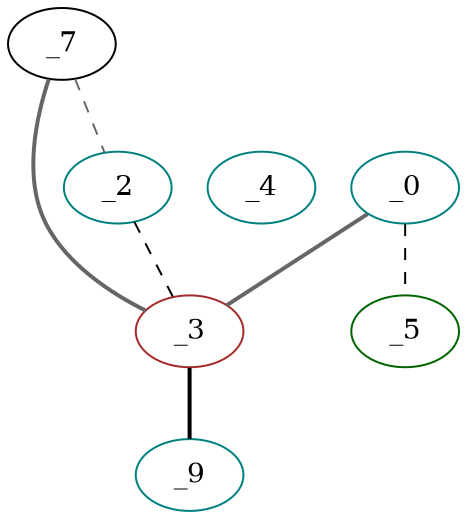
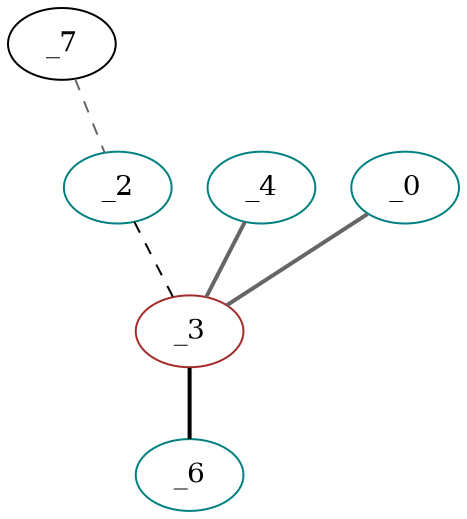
(43, 217) -> (225, 260)
(405, 331) -> none
(190, 475) -> (190, 475)
